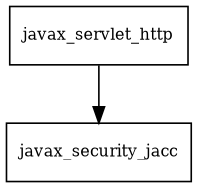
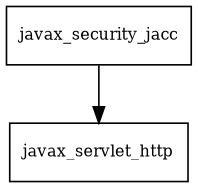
(99, 86) -> (99, 86)
